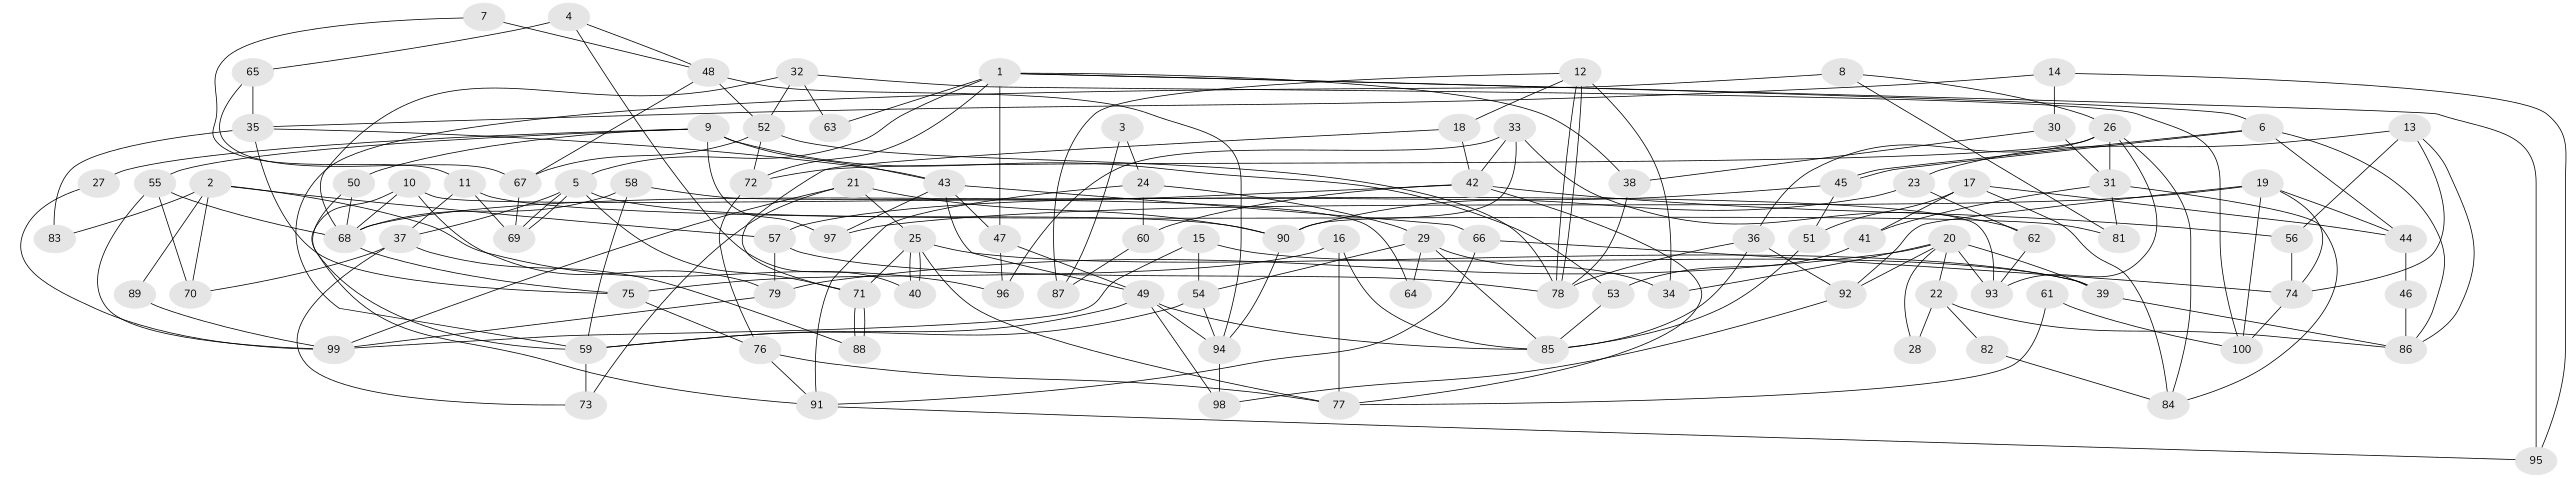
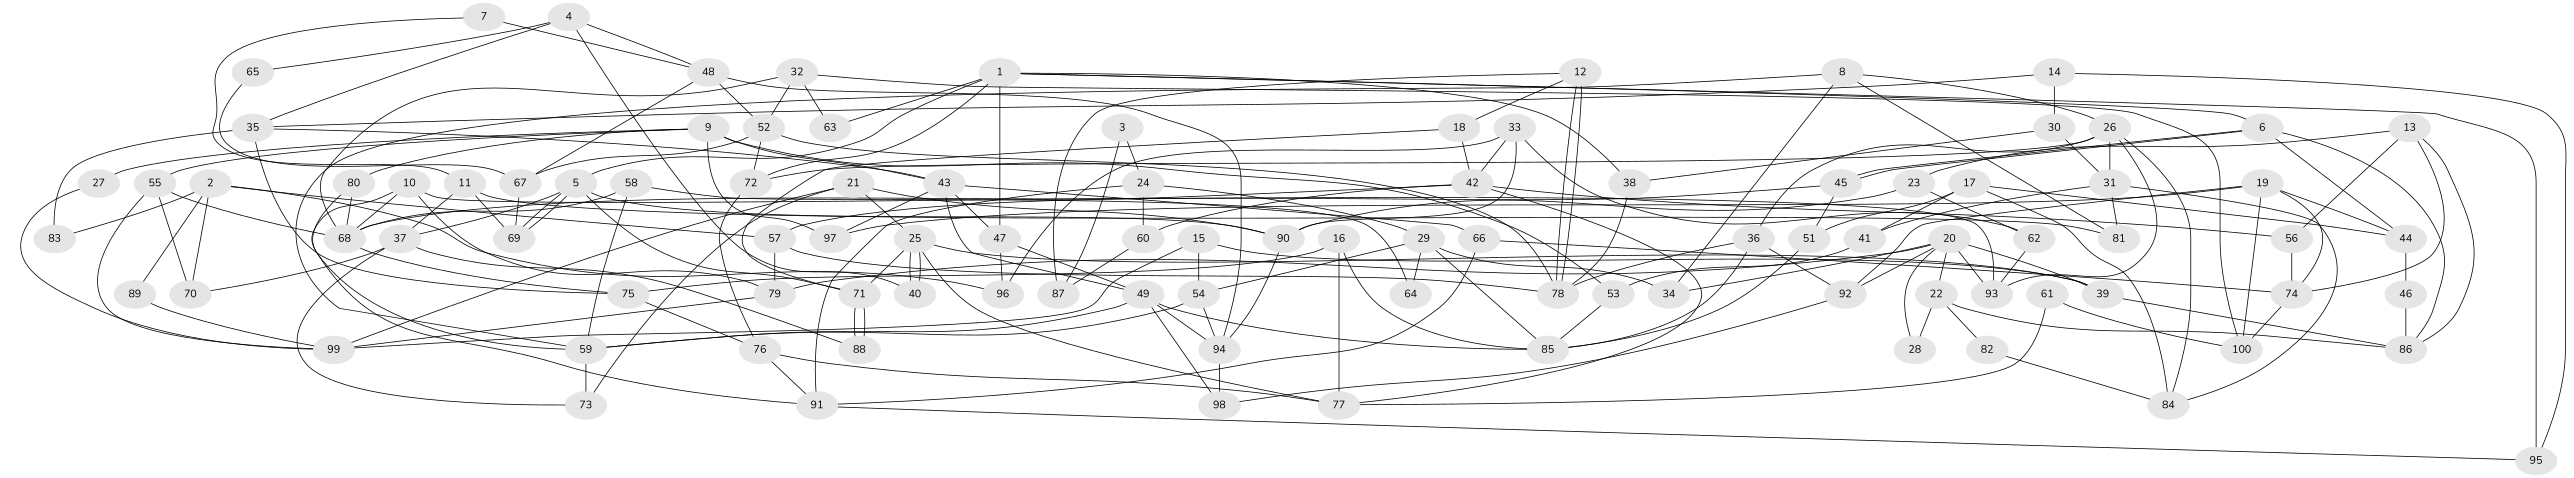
(253, 100) -> (410, 70)
(1658, 172) -> (1756, 183)
(354, 183) -> (354, 183)
